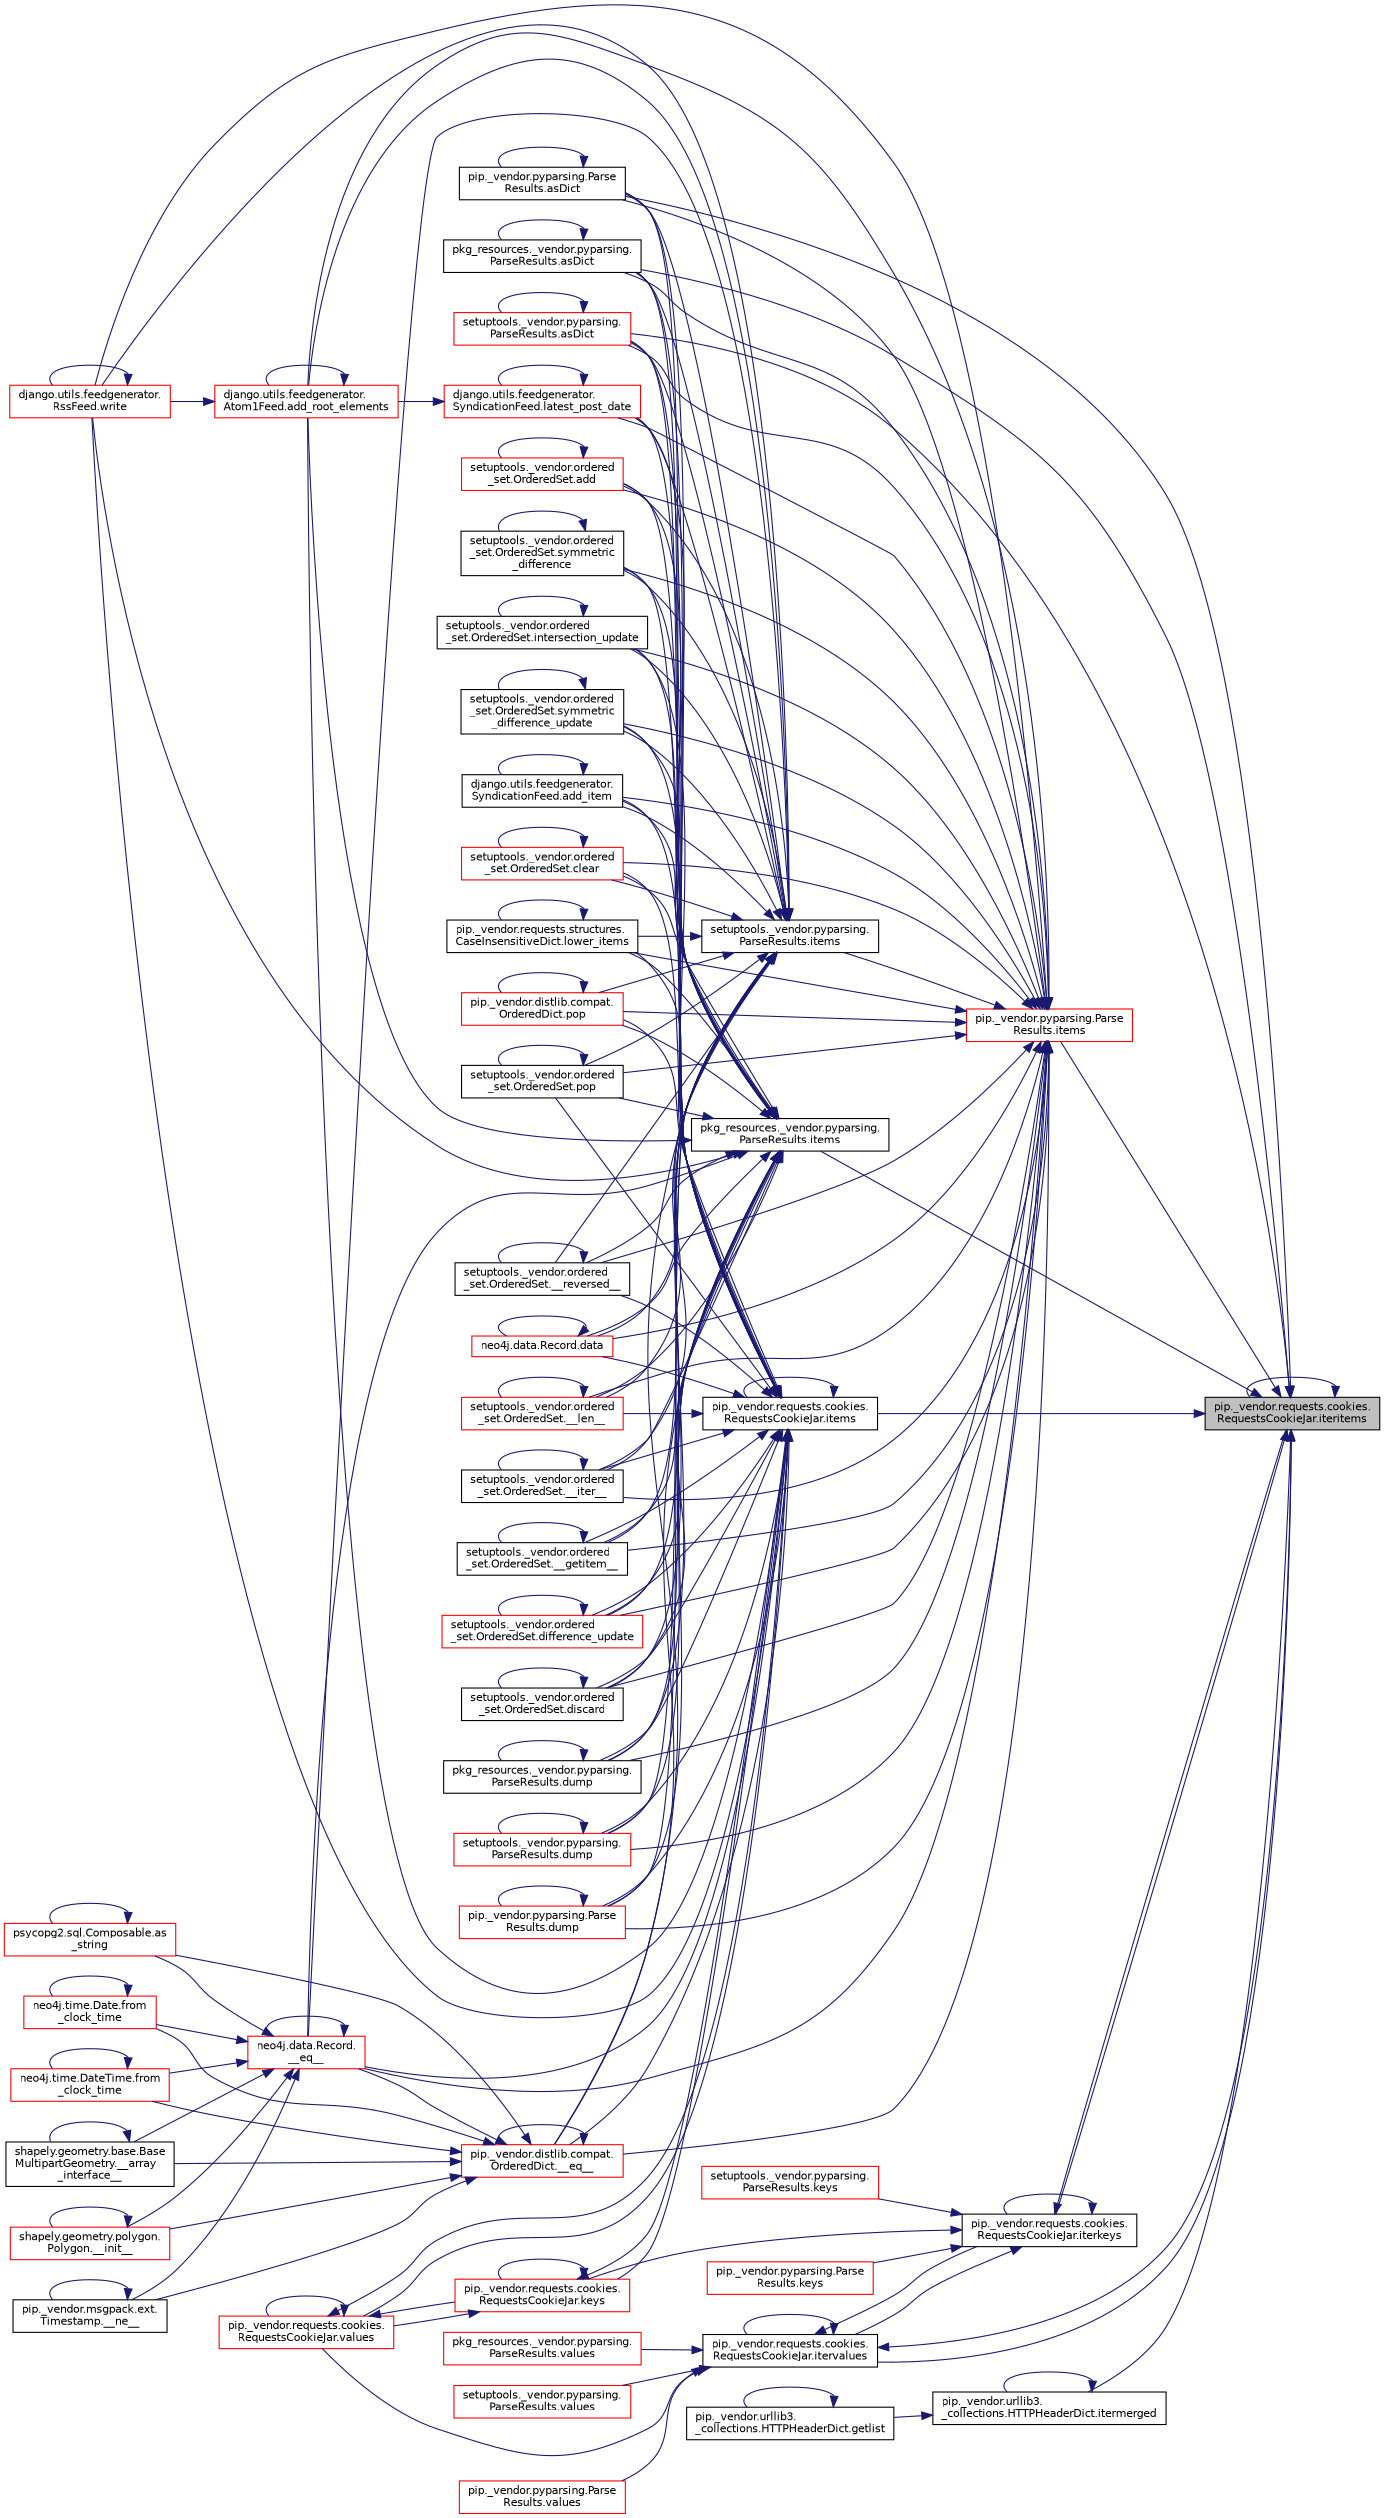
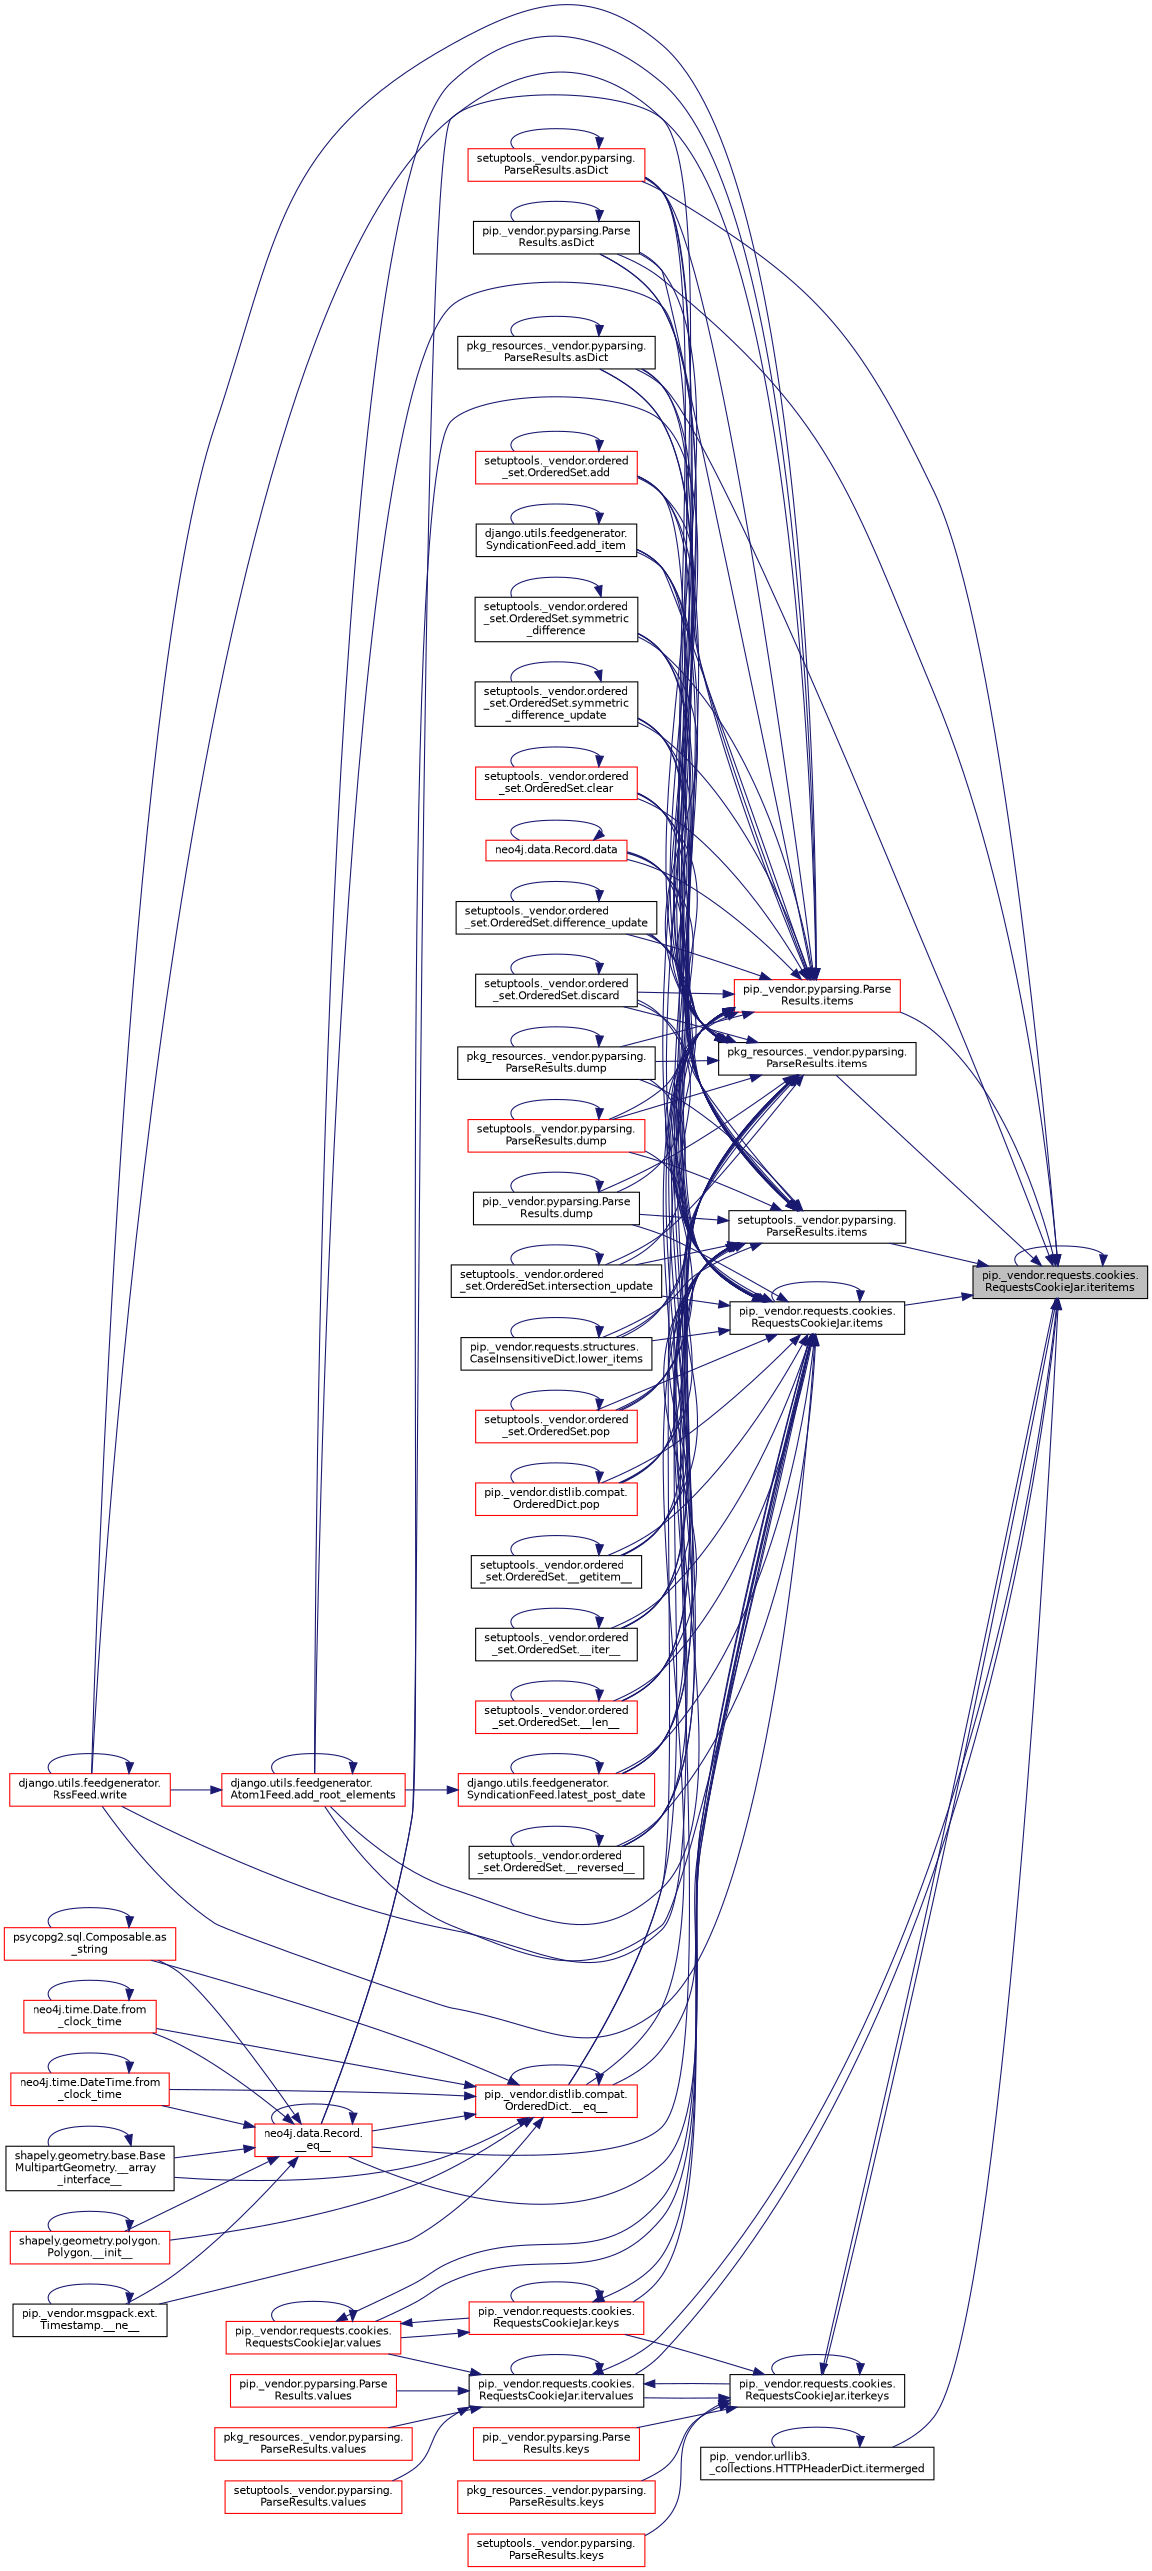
(920, 978) -> (933, 1253)
(542, 1082) -> (556, 1427)
(542, 1632) -> (556, 918)
(542, 1922) -> (556, 1208)
(790, 2423) -> none
none -> (556, 2497)
